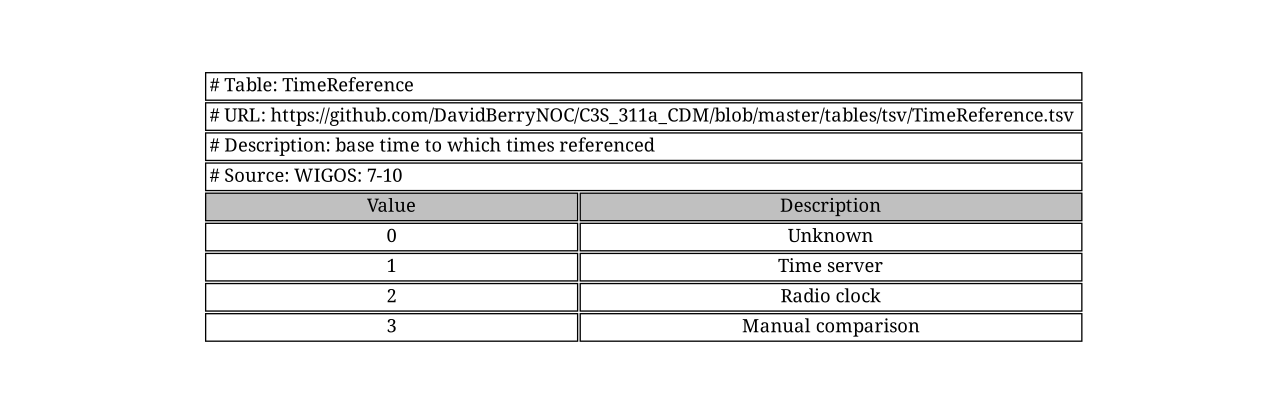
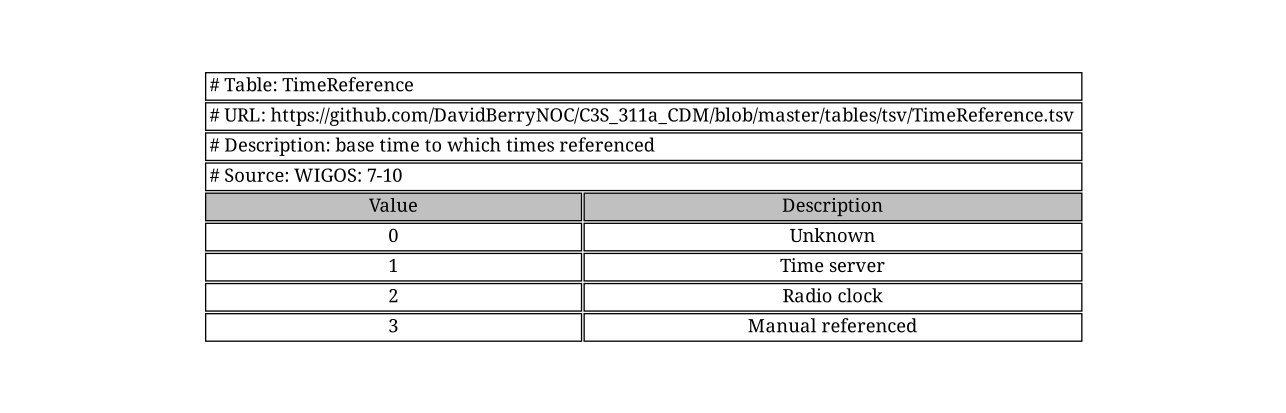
(831, 327) -> (833, 327)
